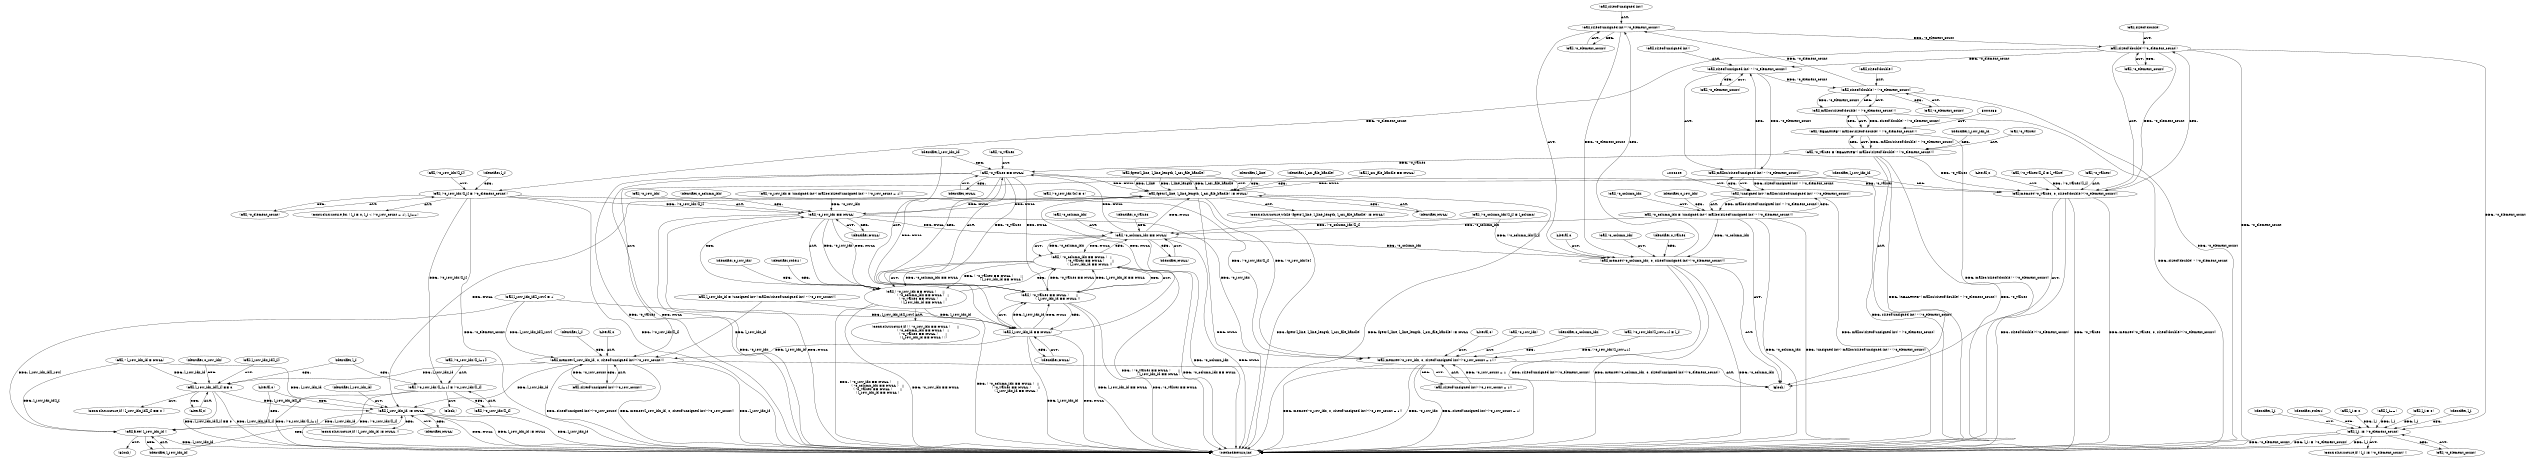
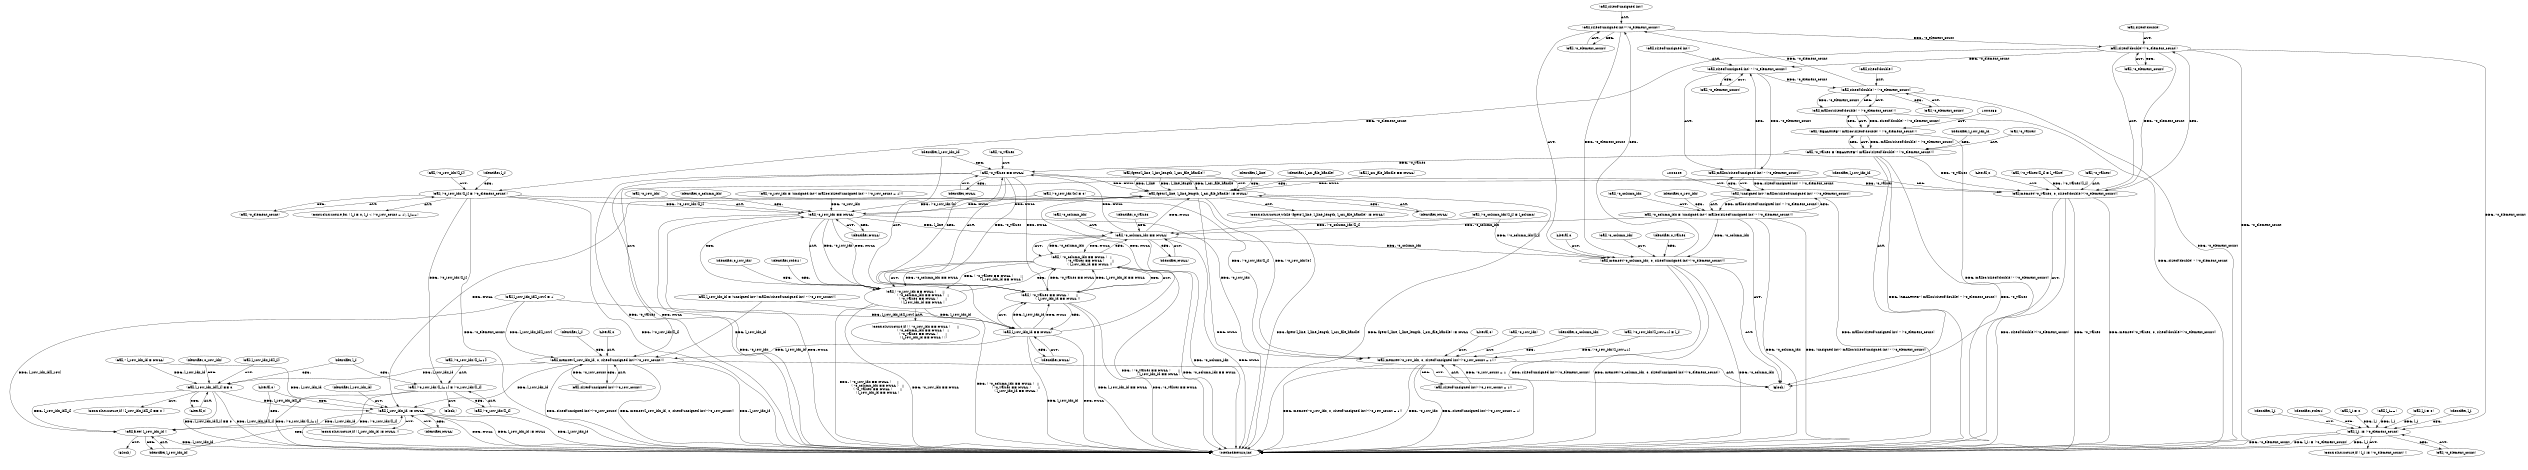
(1989, 111) -> (1989, 111)
(1164, 173) -> (1164, 173)
none -> (945, 201)
(934, 225) -> (934, 225)
(878, 267) -> none
(24, 400) -> (63, 402)
(410, 422) -> (410, 422)
(1870, 443) -> none
